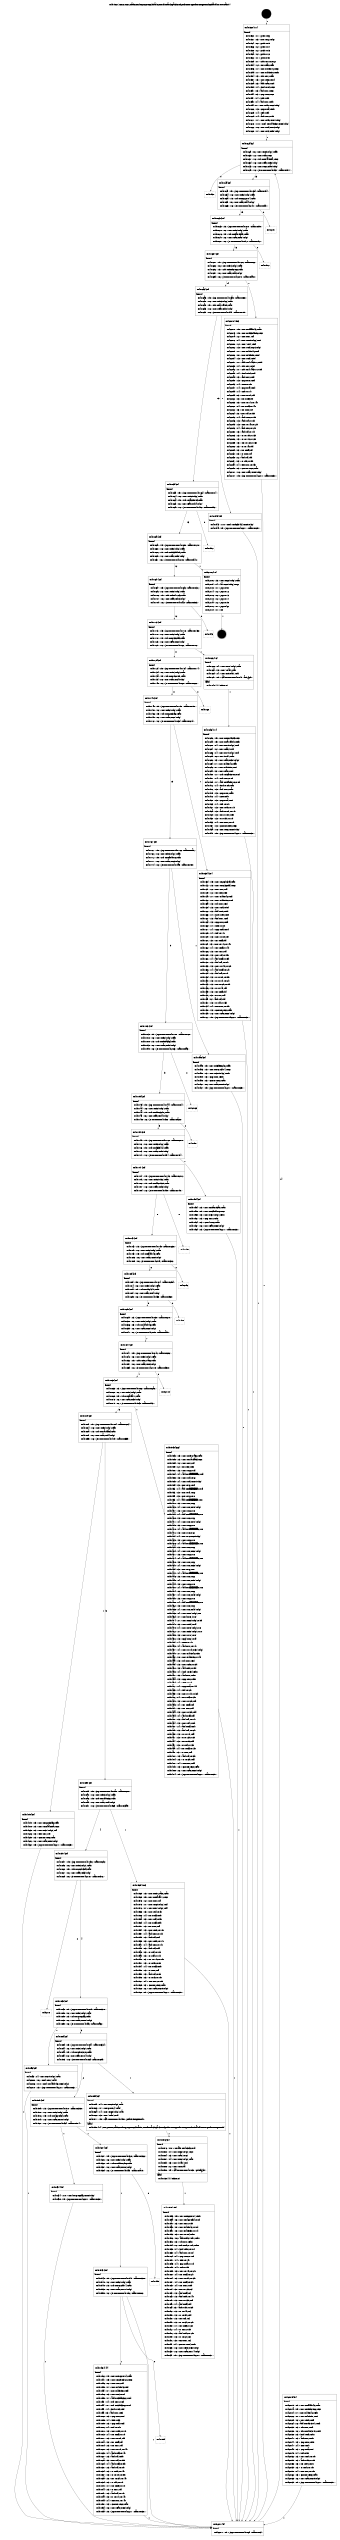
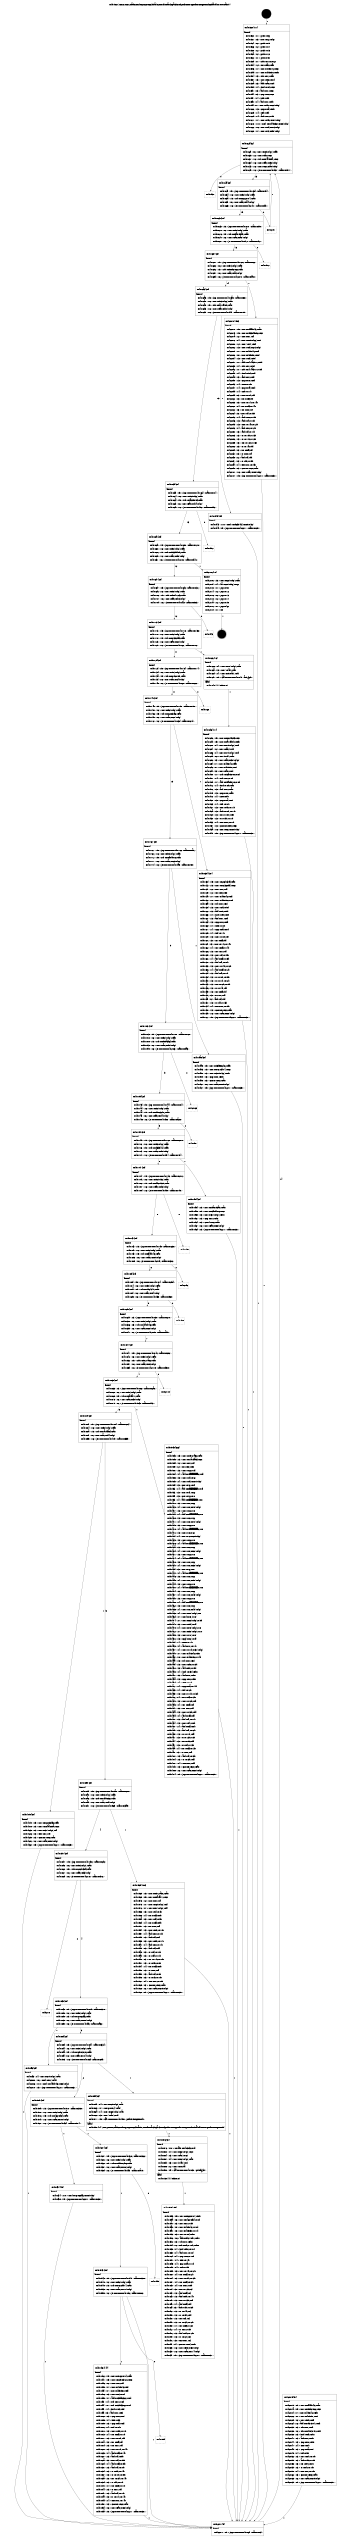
(266, 137) -> (271, 201)
none -> (158, 1161)
